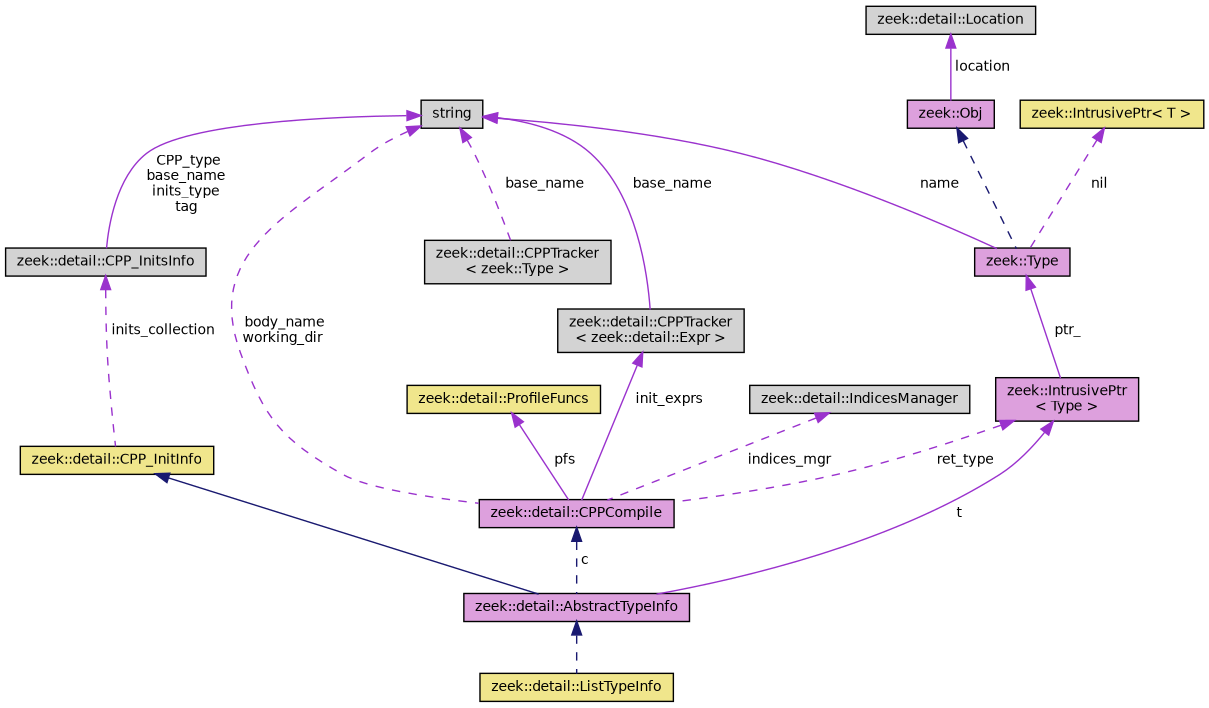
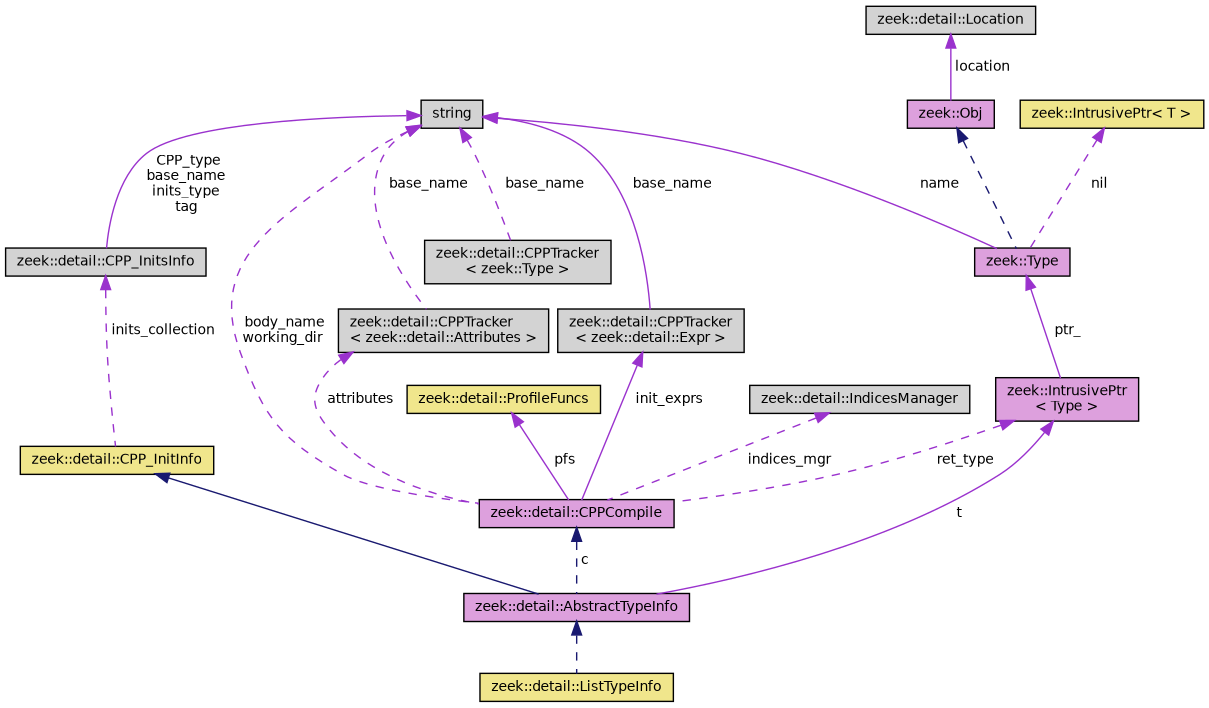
none -> (444, 331)
